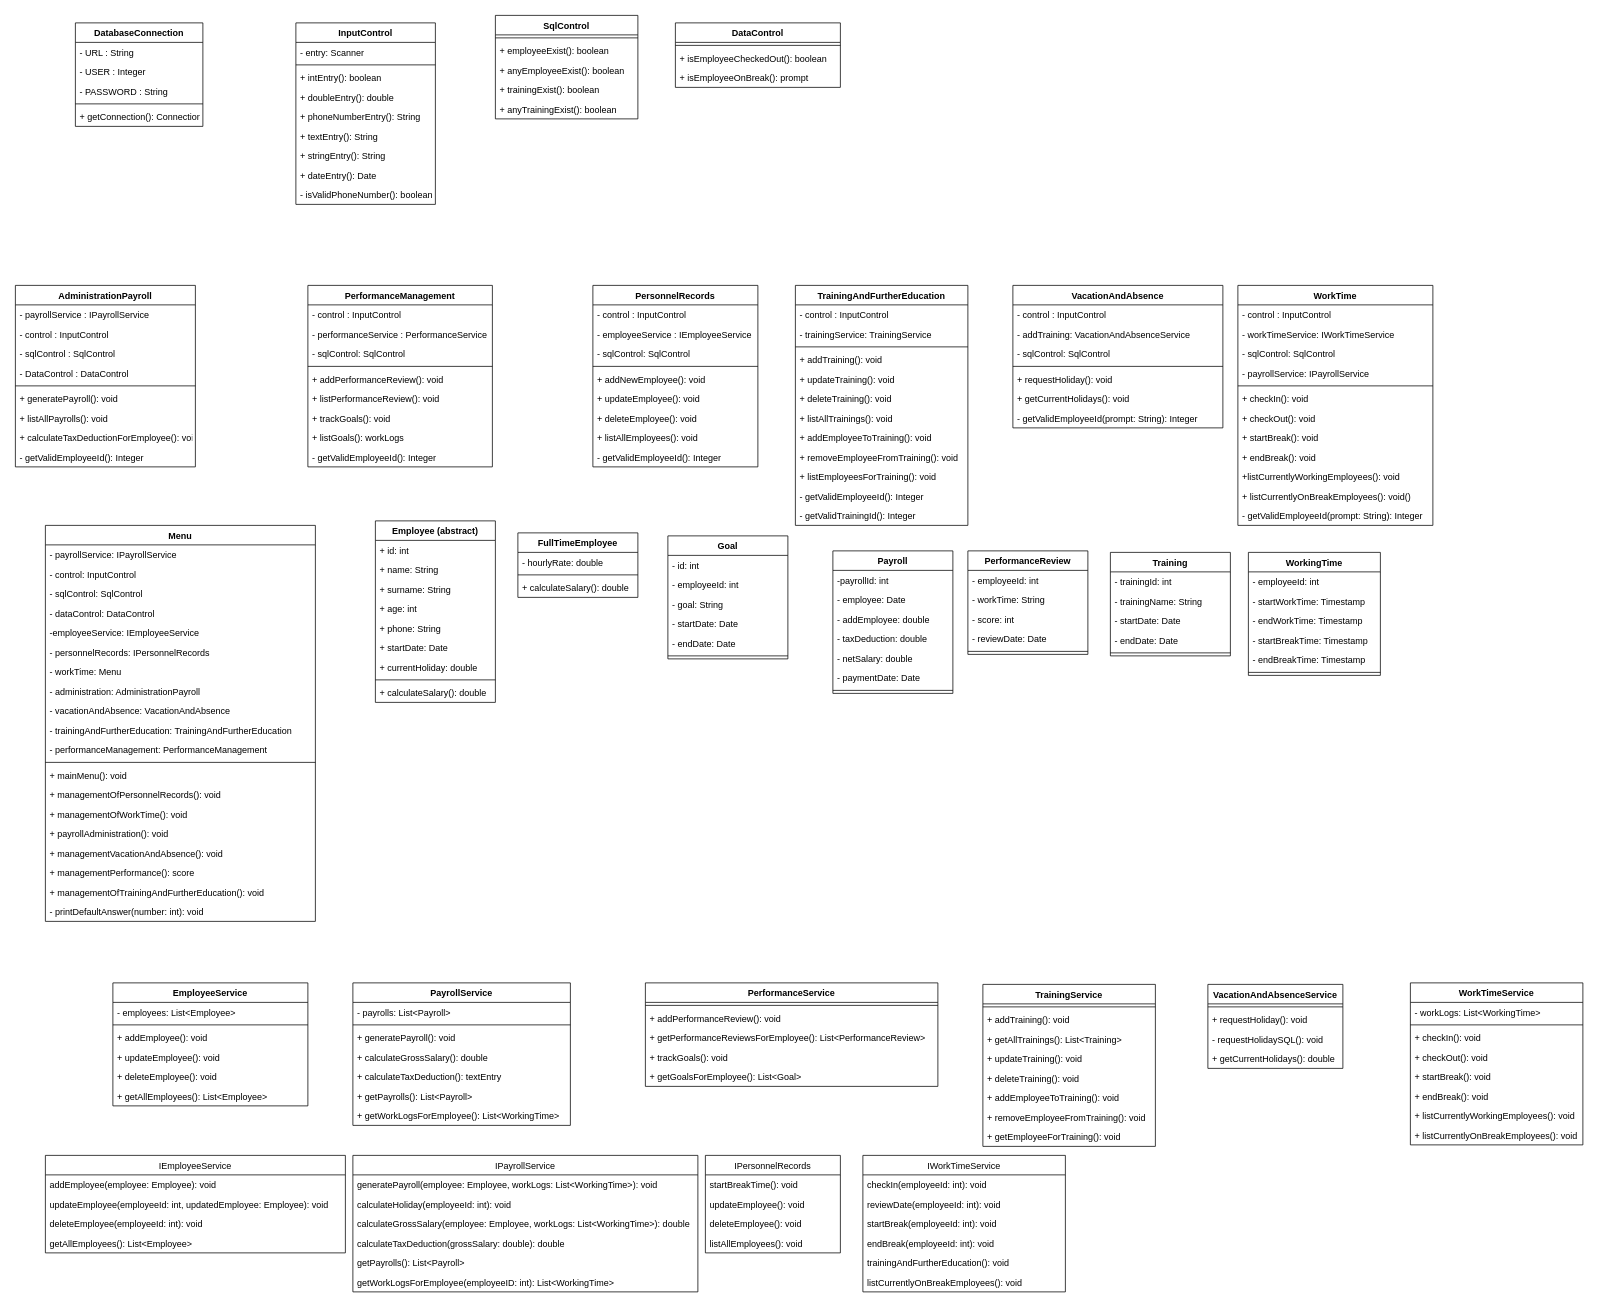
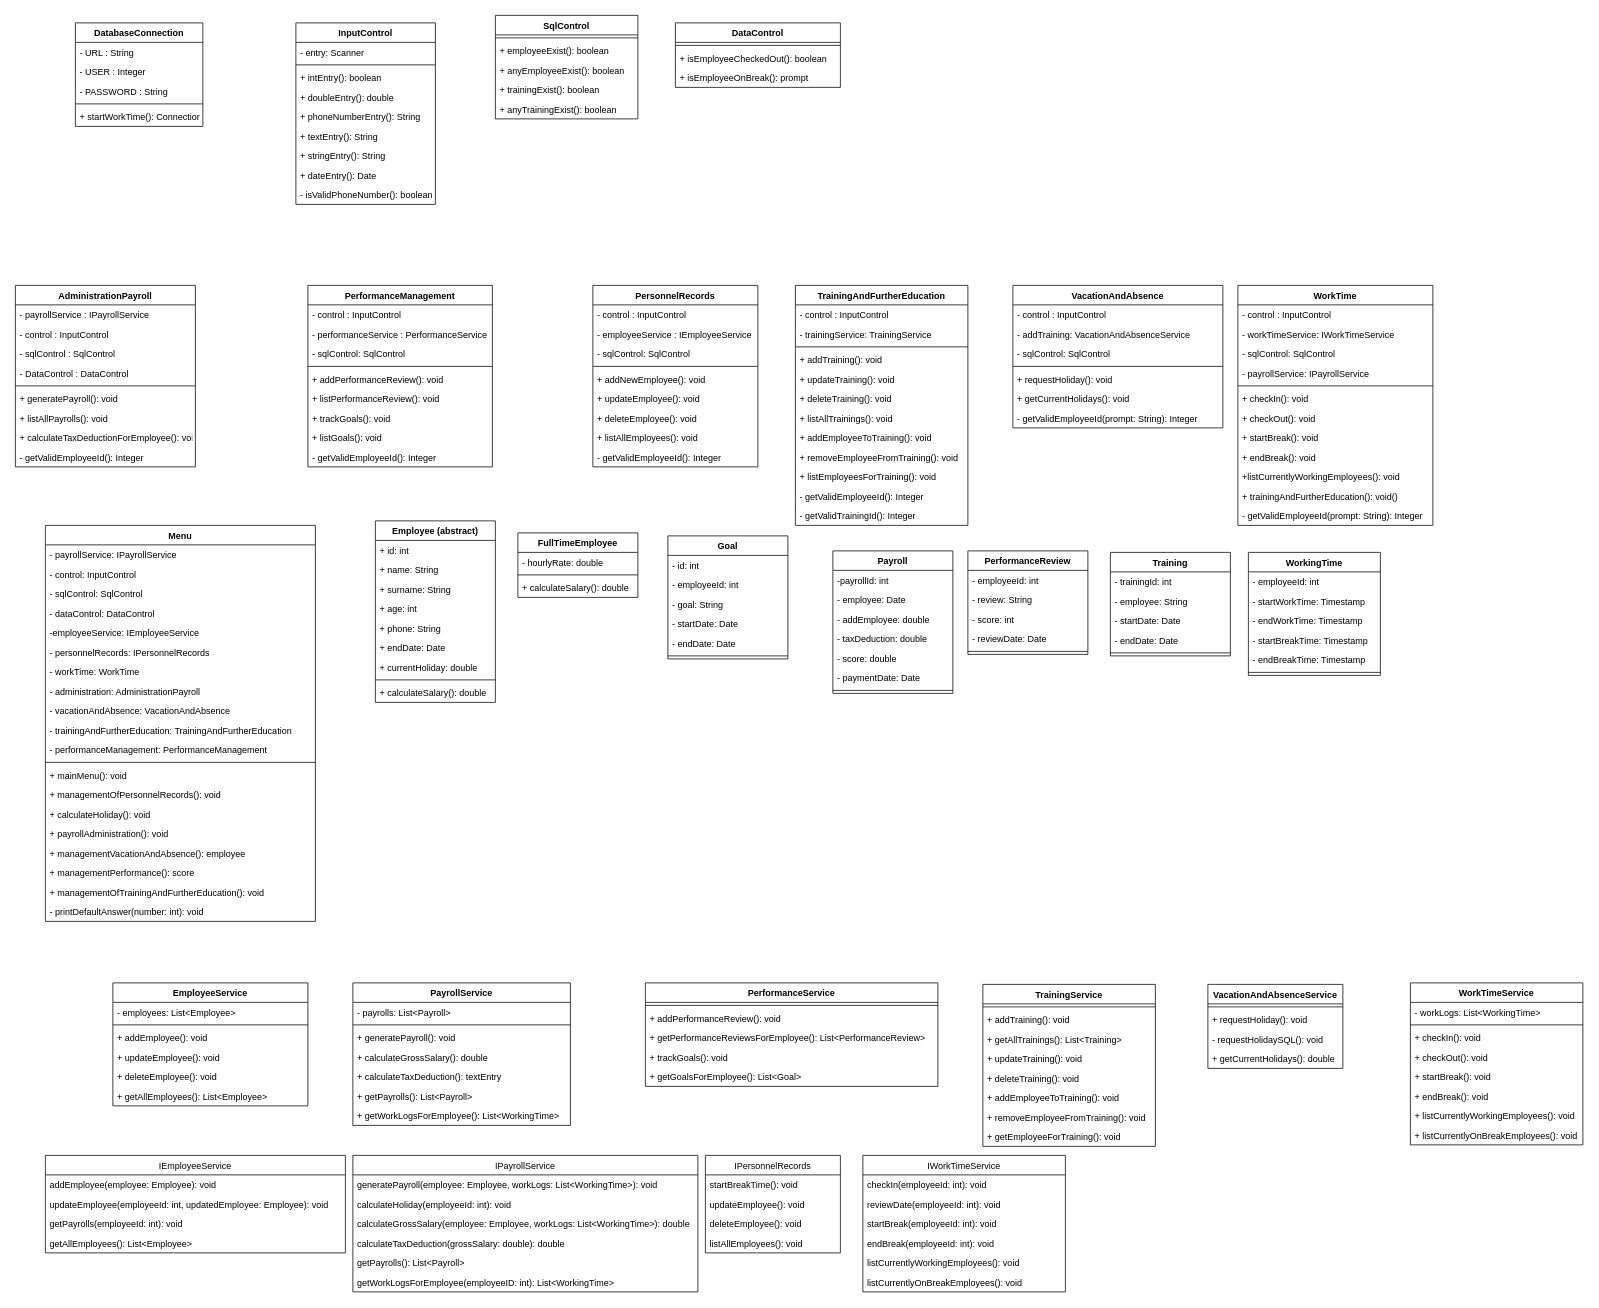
(147, 117) -> (147, 117)
(363, 438) -> (352, 438)
(1336, 497) -> (1332, 497)
(1013, 600) -> (1008, 600)
(1164, 602) -> (1155, 602)
(420, 648) -> (415, 648)
(880, 659) -> (871, 659)
(86, 672) -> (95, 672)
(120, 815) -> (107, 815)
(141, 854) -> (151, 854)
(132, 1224) -> (125, 1224)
(948, 1263) -> (951, 1263)
